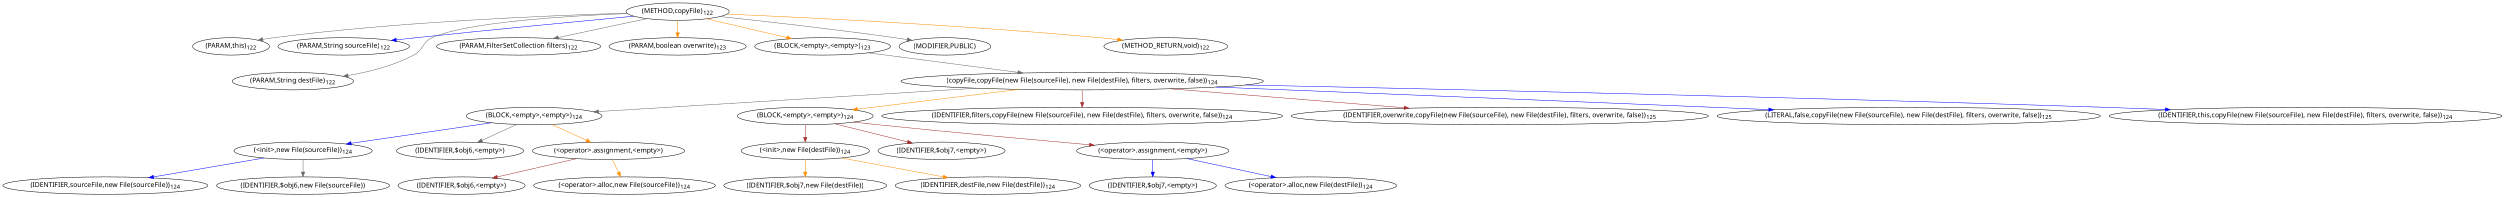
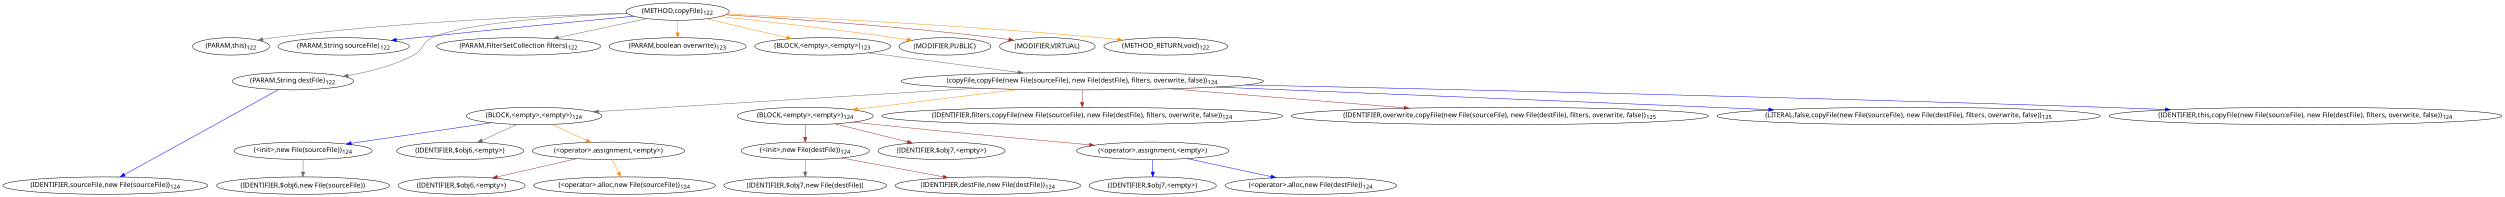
(814, 27) -> (814, 27)
none -> (1047, 46)
(805, 166) -> (805, 166)
(209, 167) -> (201, 132)
(892, 167) -> (892, 167)
